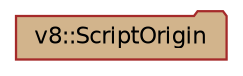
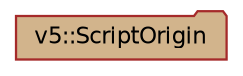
(121, 38) -> (121, 38)
